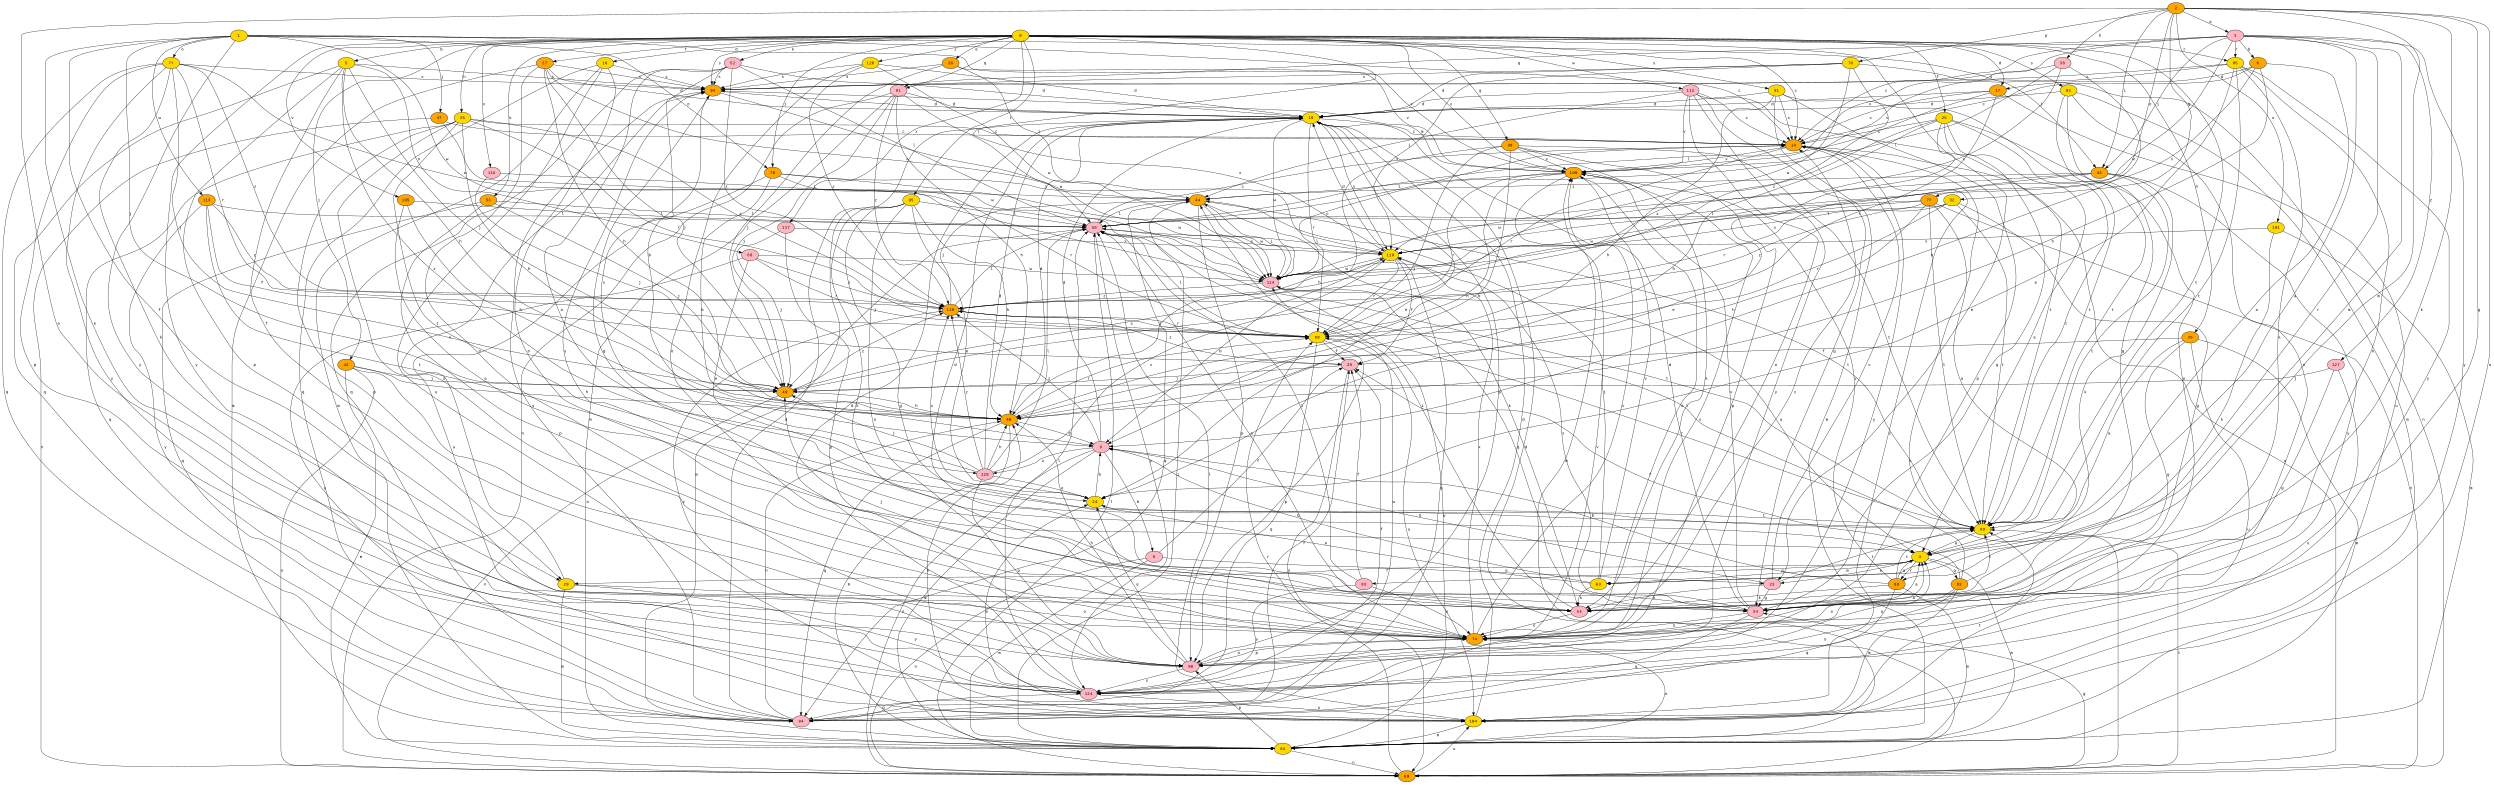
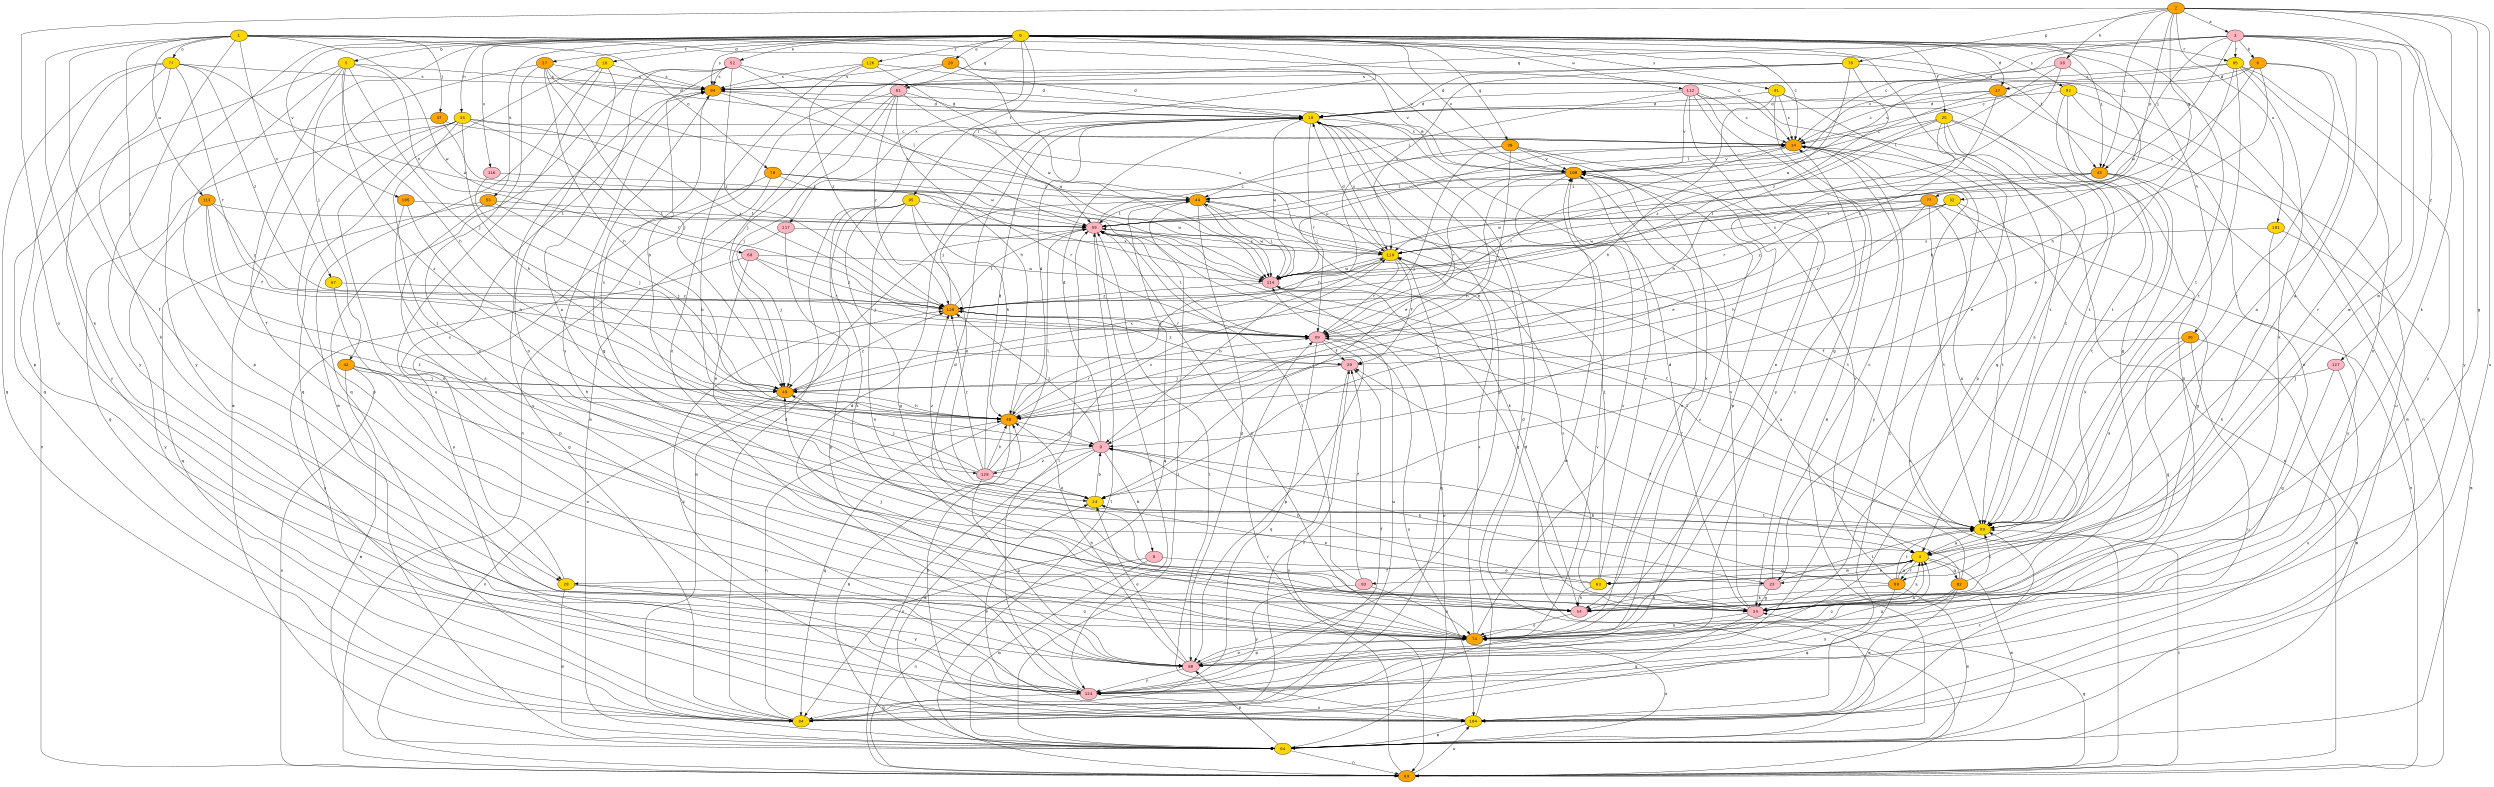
(850, 56) -> (1611, 38)
(1839, 239) -> (2223, 315)
none -> (334, 282)
(380, 323) -> none
(1317, 337) -> (1317, 337)
(1416, 397) -> none
(1253, 463) -> none
(801, 721) -> (801, 721)
